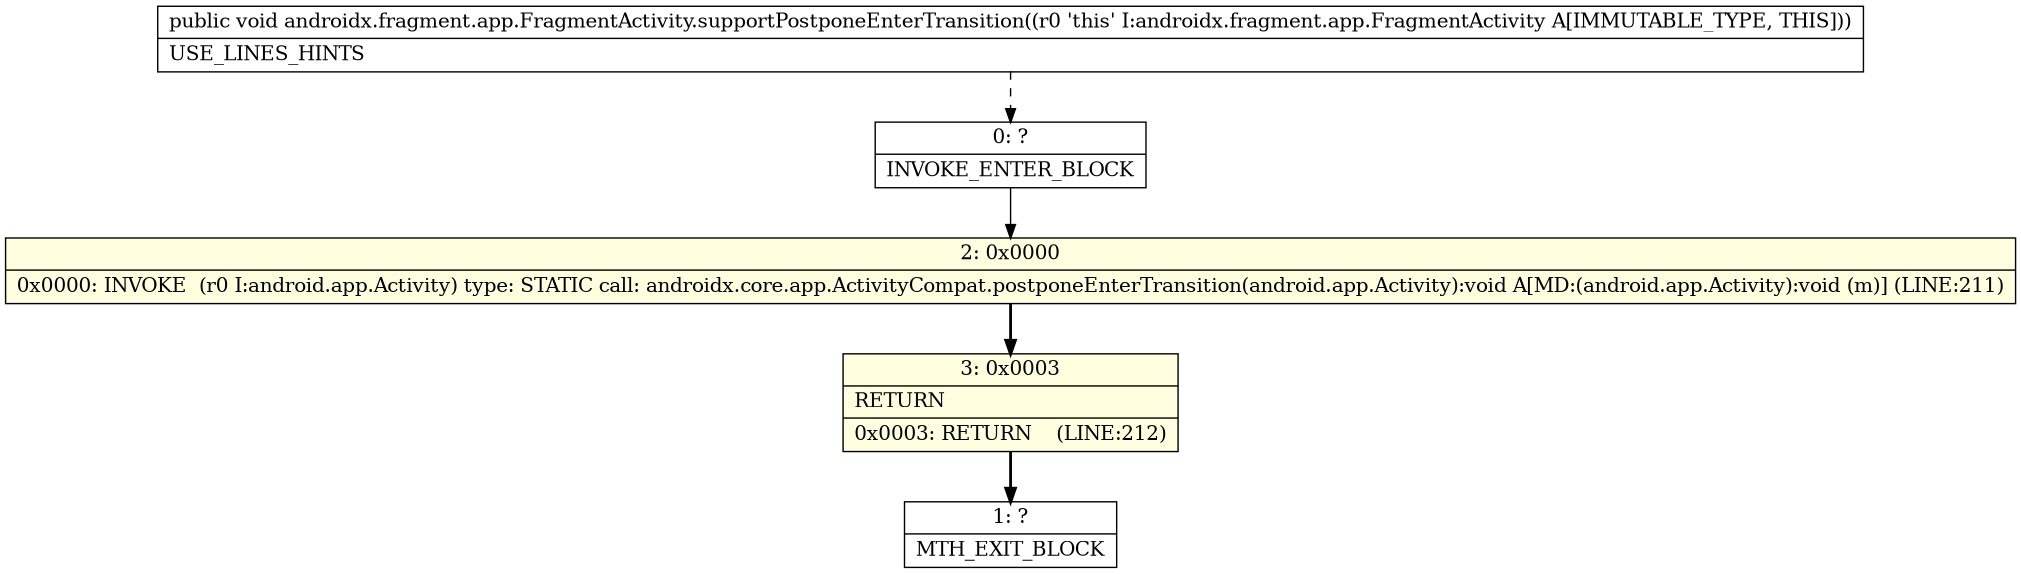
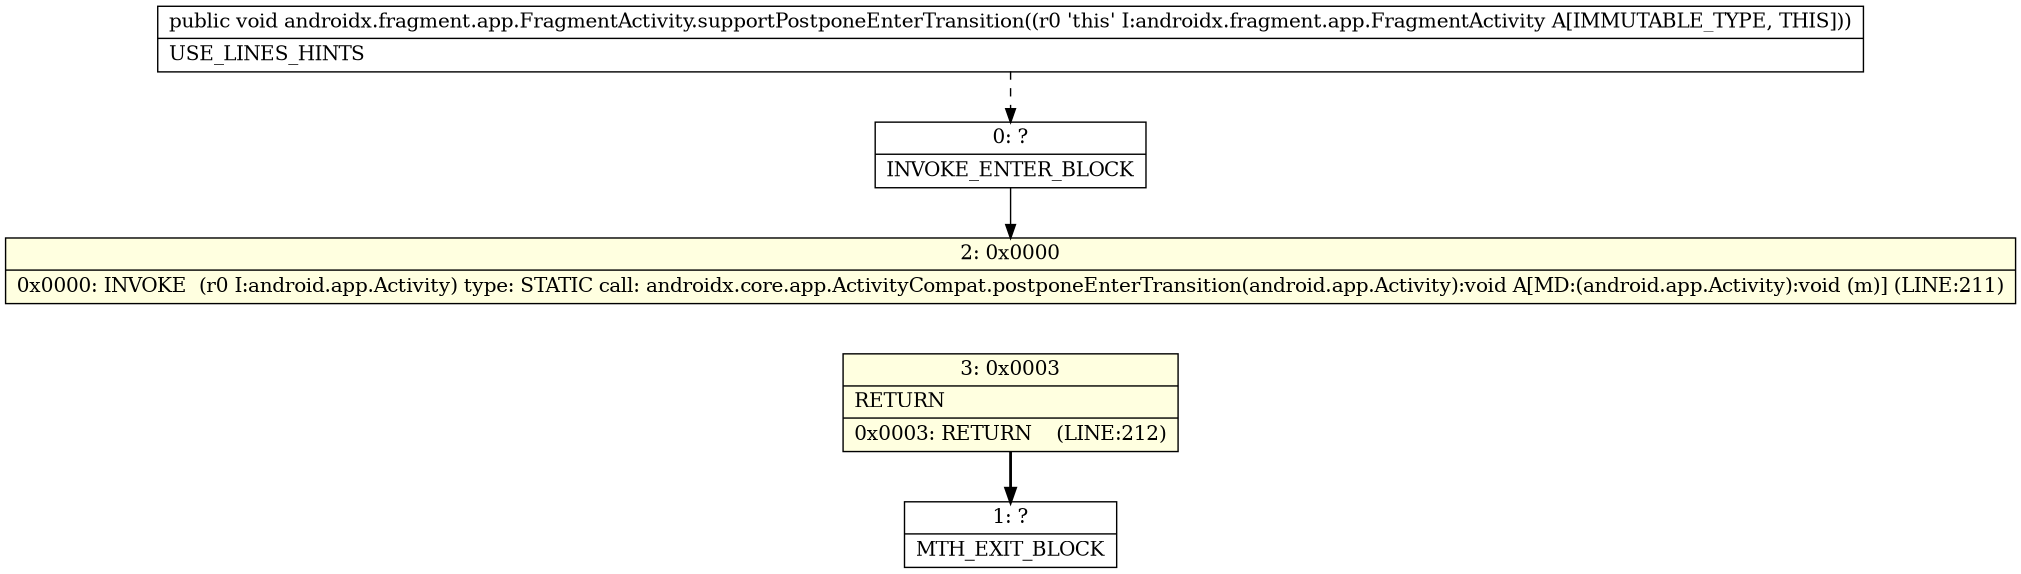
(1011, 322) -> none
